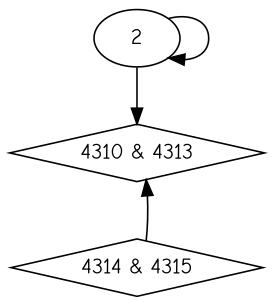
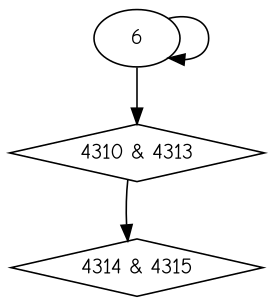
(137, 38) -> (137, 38)
(148, 218) -> (126, 202)
